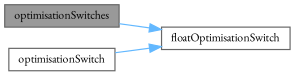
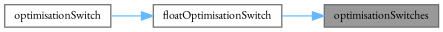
(134, 26) -> (297, 16)
